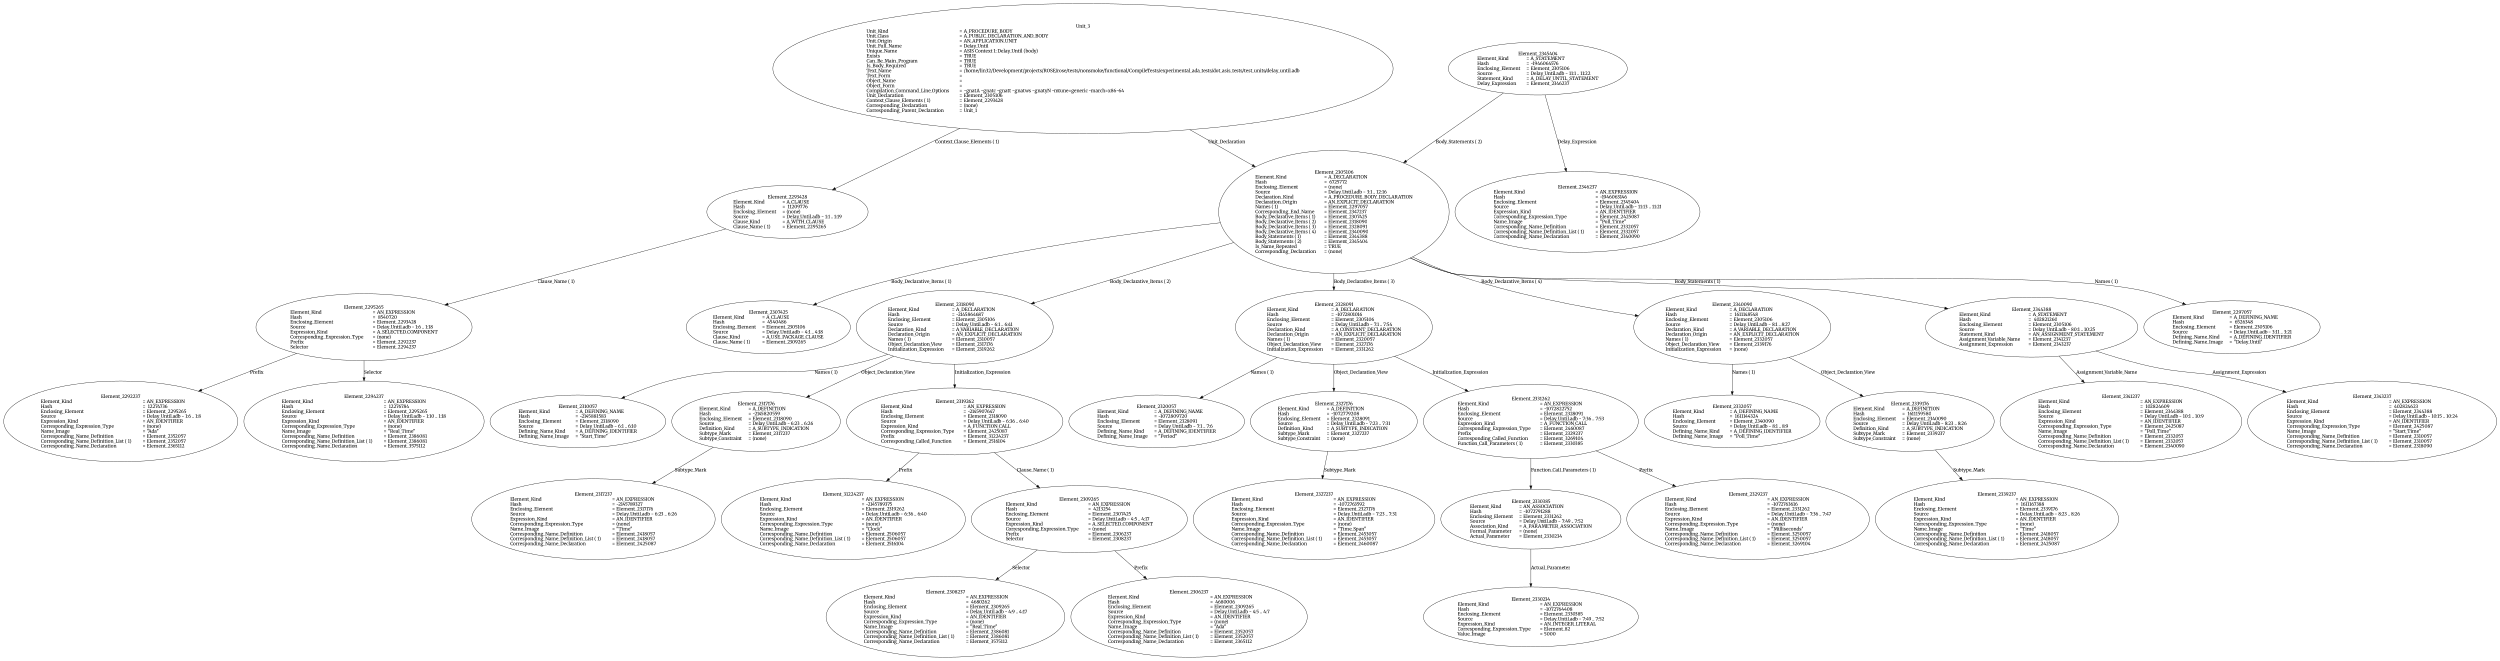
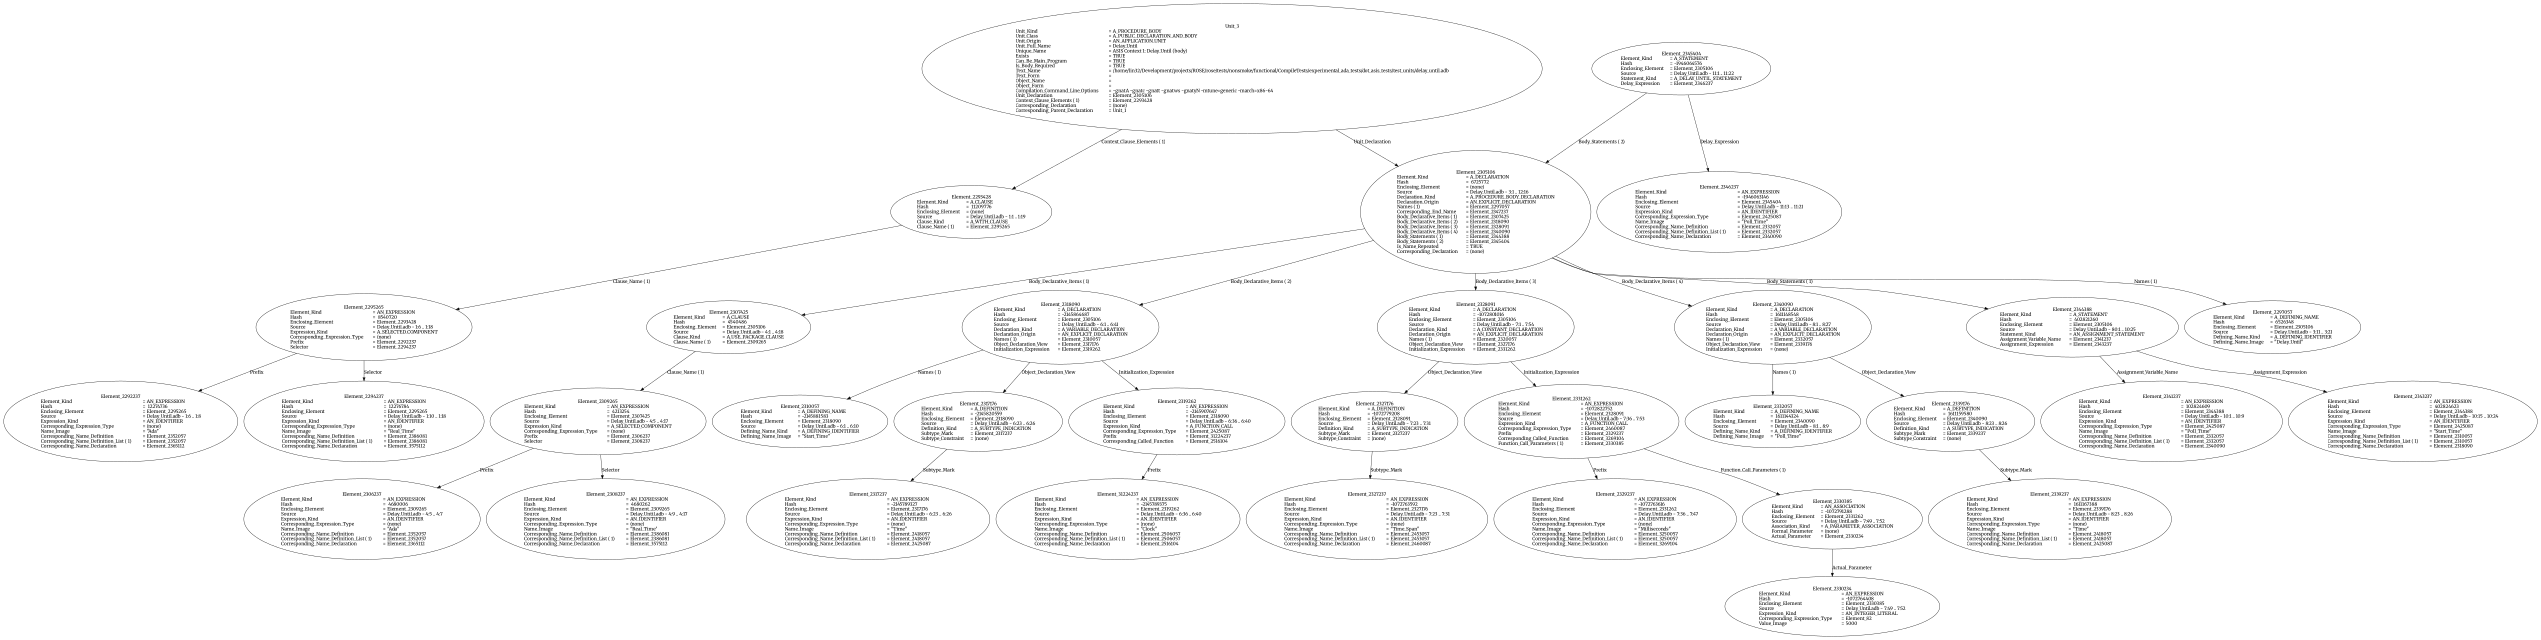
(1157, 421) -> none
(1016, 469) -> (669, 370)
